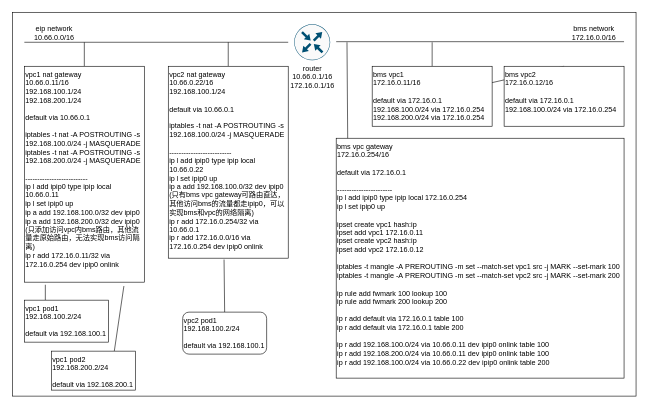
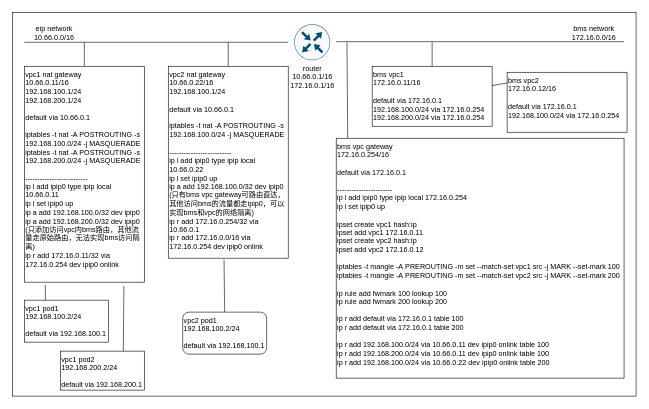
(564, 96) -> (567, 102)
(93, 371) -> (102, 371)
